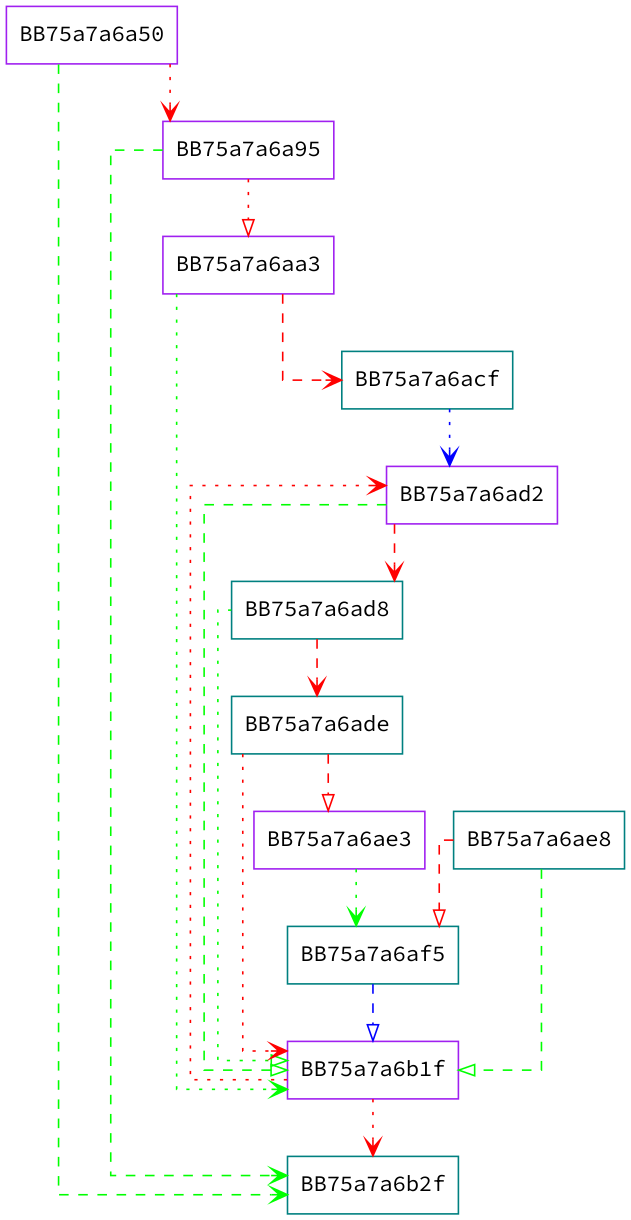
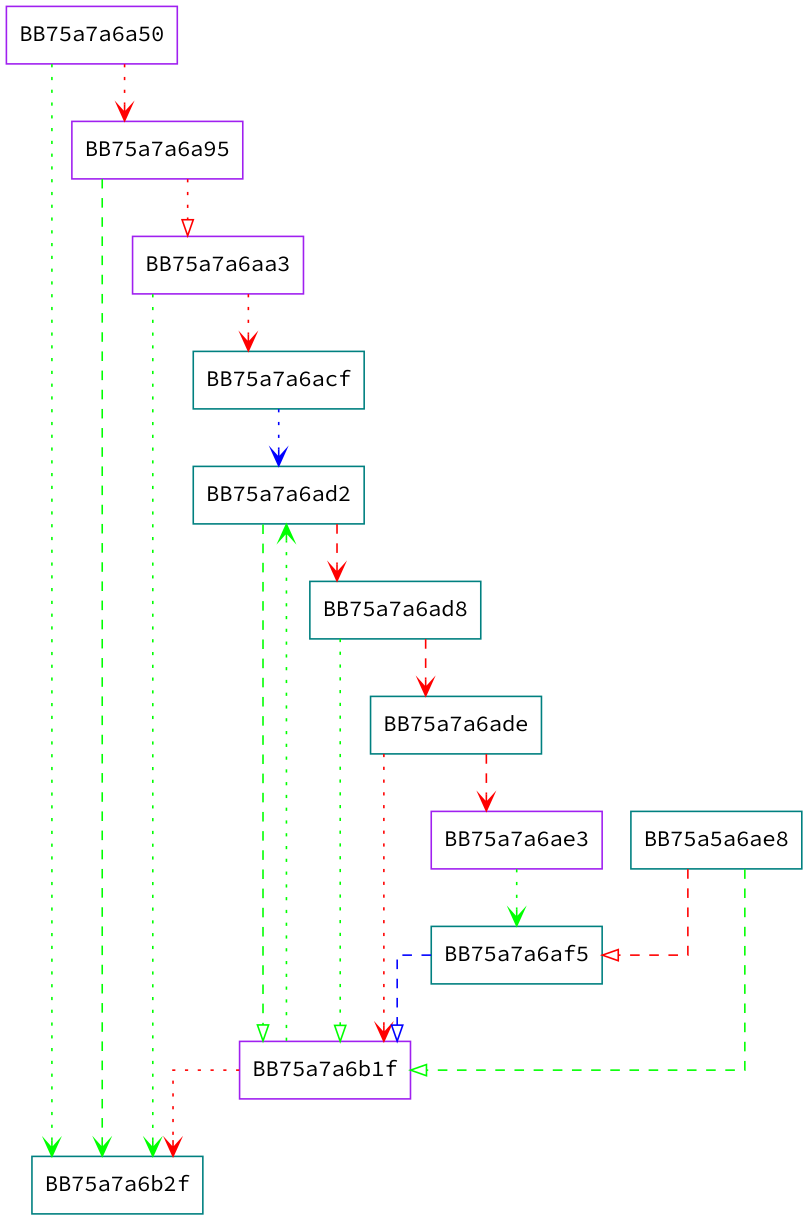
(283, 359) -> (248, 314)
(472, 495) -> (279, 495)
(59, 736) -> (52, 602)
(177, 739) -> (153, 717)
(190, 741) -> (286, 791)
(328, 774) -> (486, 774)
(539, 840) -> (716, 840)
